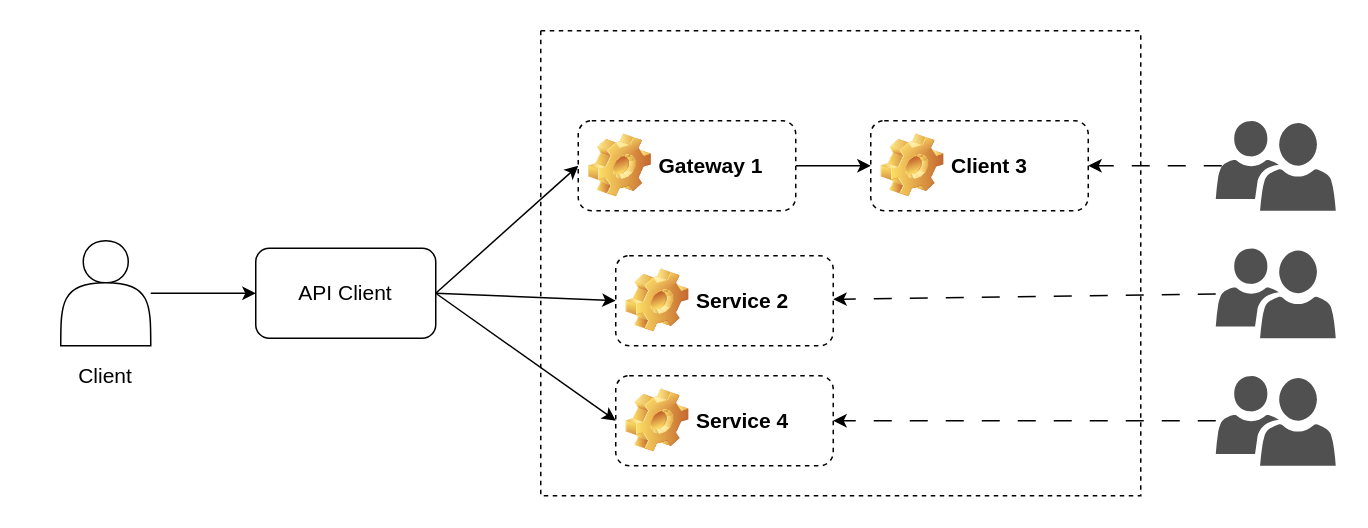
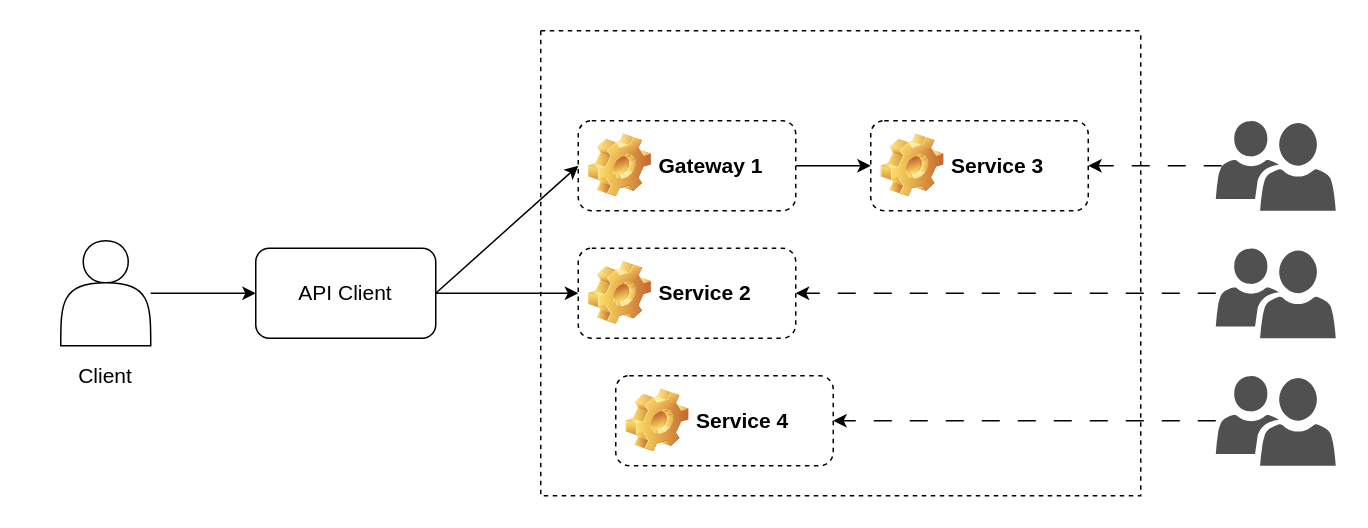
(991, 166) -> (999, 166)
(725, 301) -> (687, 293)
(523, 355) -> none
